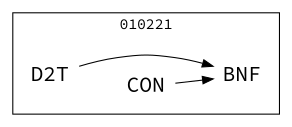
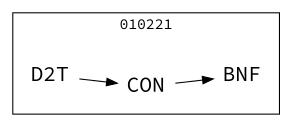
(141, 55) -> (93, 80)
